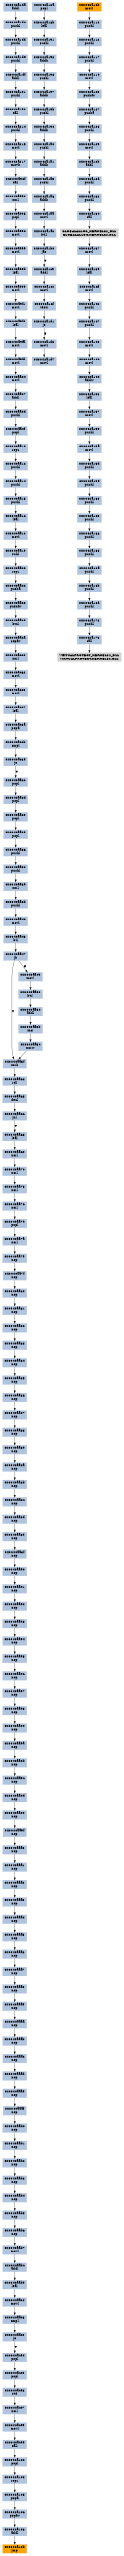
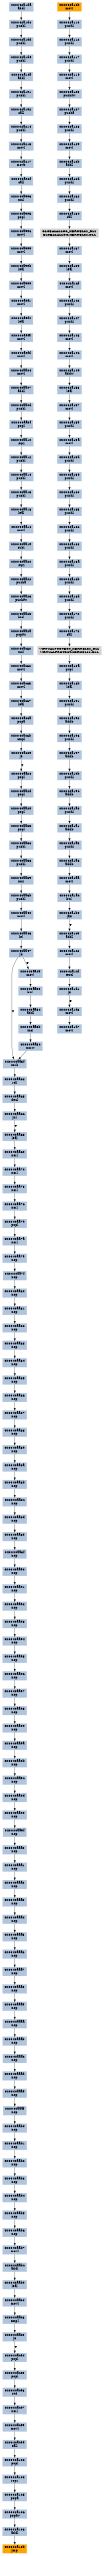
none -> (69, 658)
